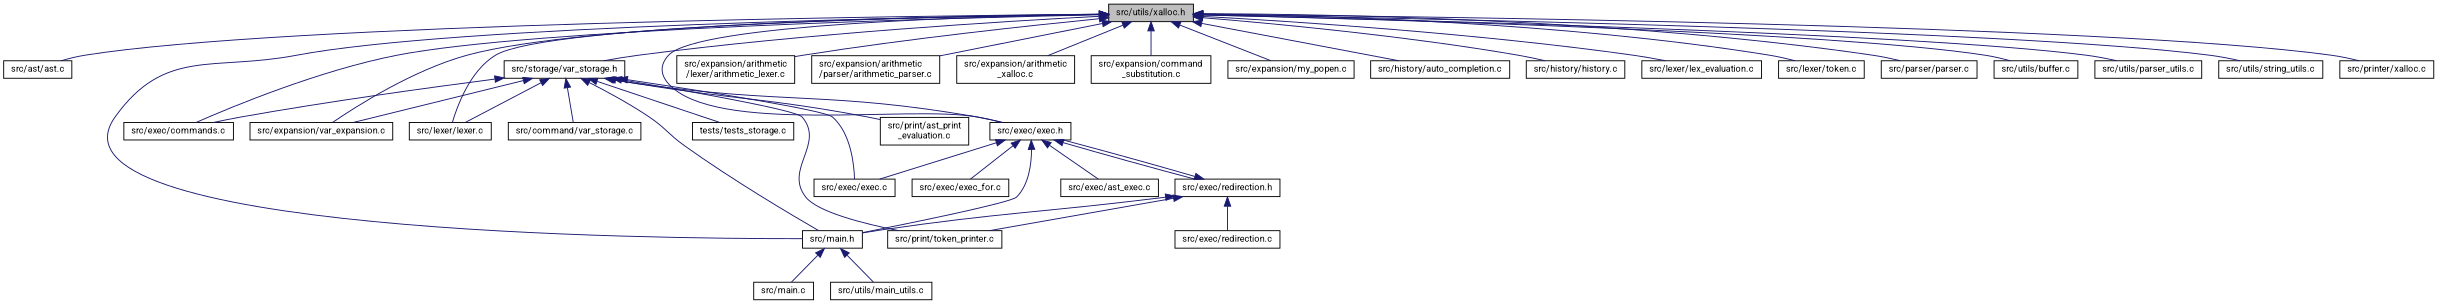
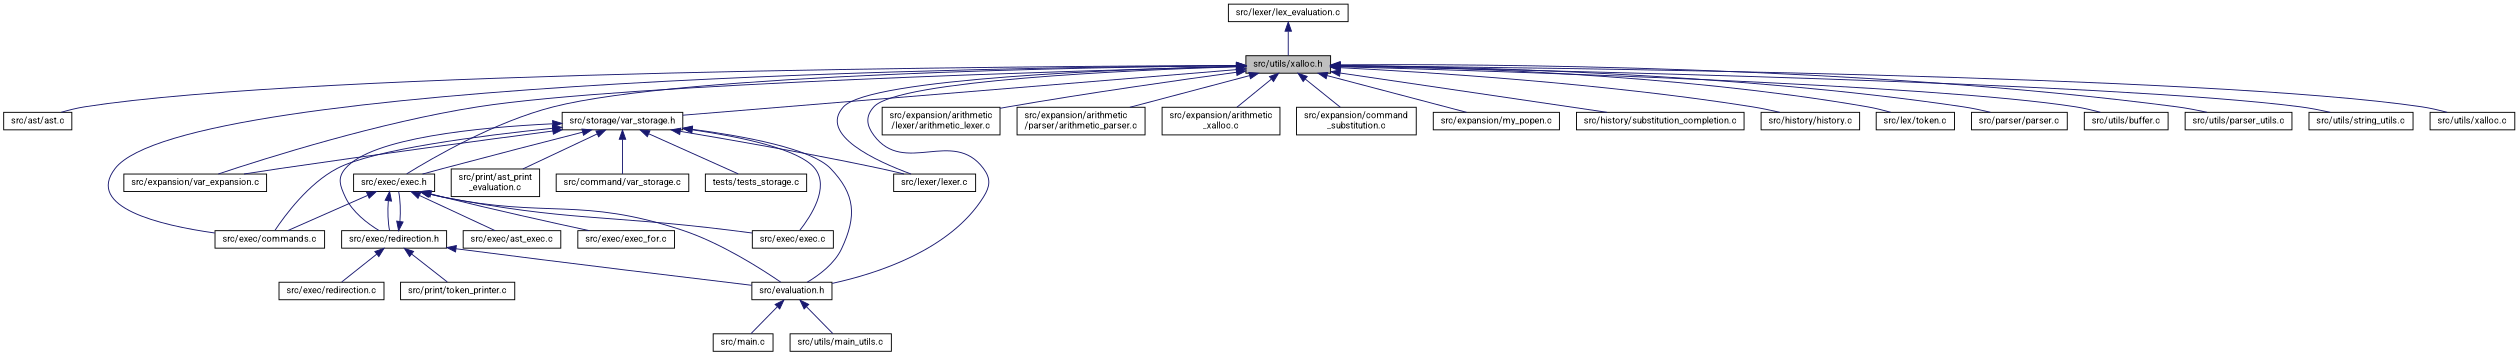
(1435, 33) -> (1288, 43)
(1440, 70) -> (1660, 121)
(1821, 70) -> (1915, 121)
(2387, 70) -> (2472, 121)
(807, 125) -> (407, 141)
none -> (328, 213)
(832, 239) -> (792, 291)
